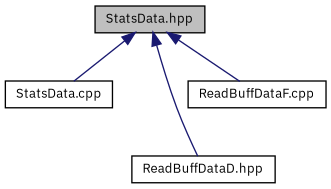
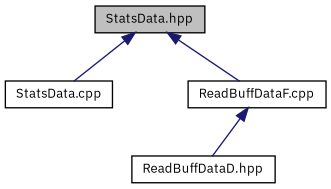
(175, 102) -> (226, 137)
